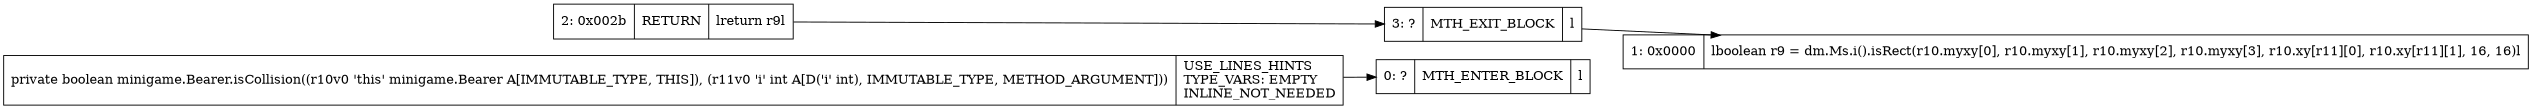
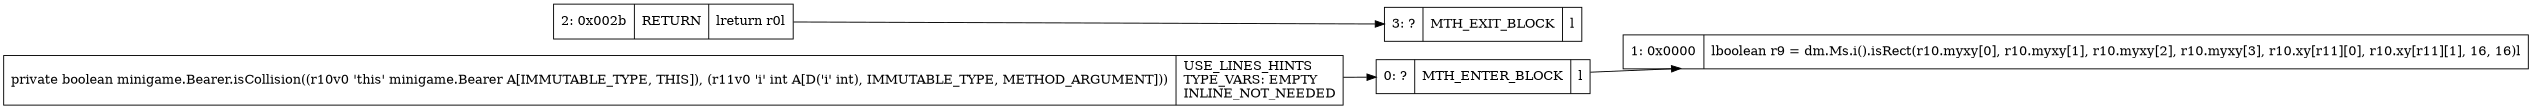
(751, 21) -> (751, 21)
(1646, 32) -> (1631, 71)
